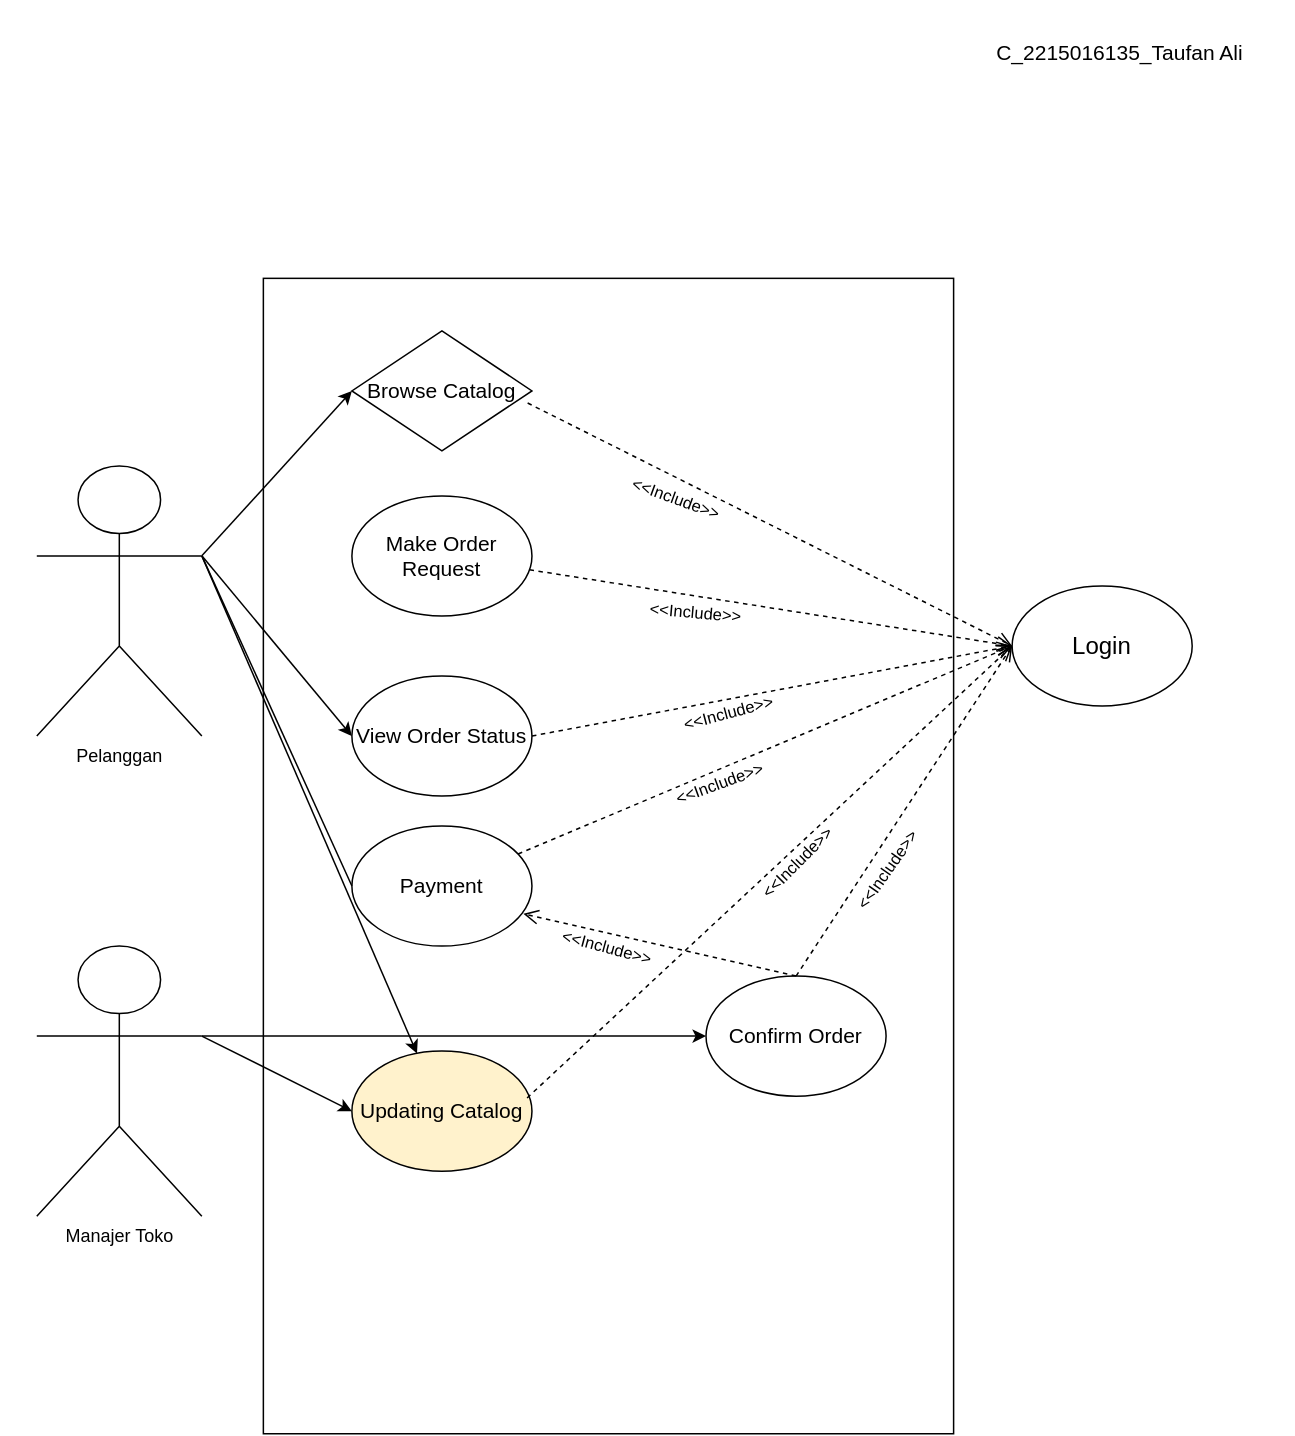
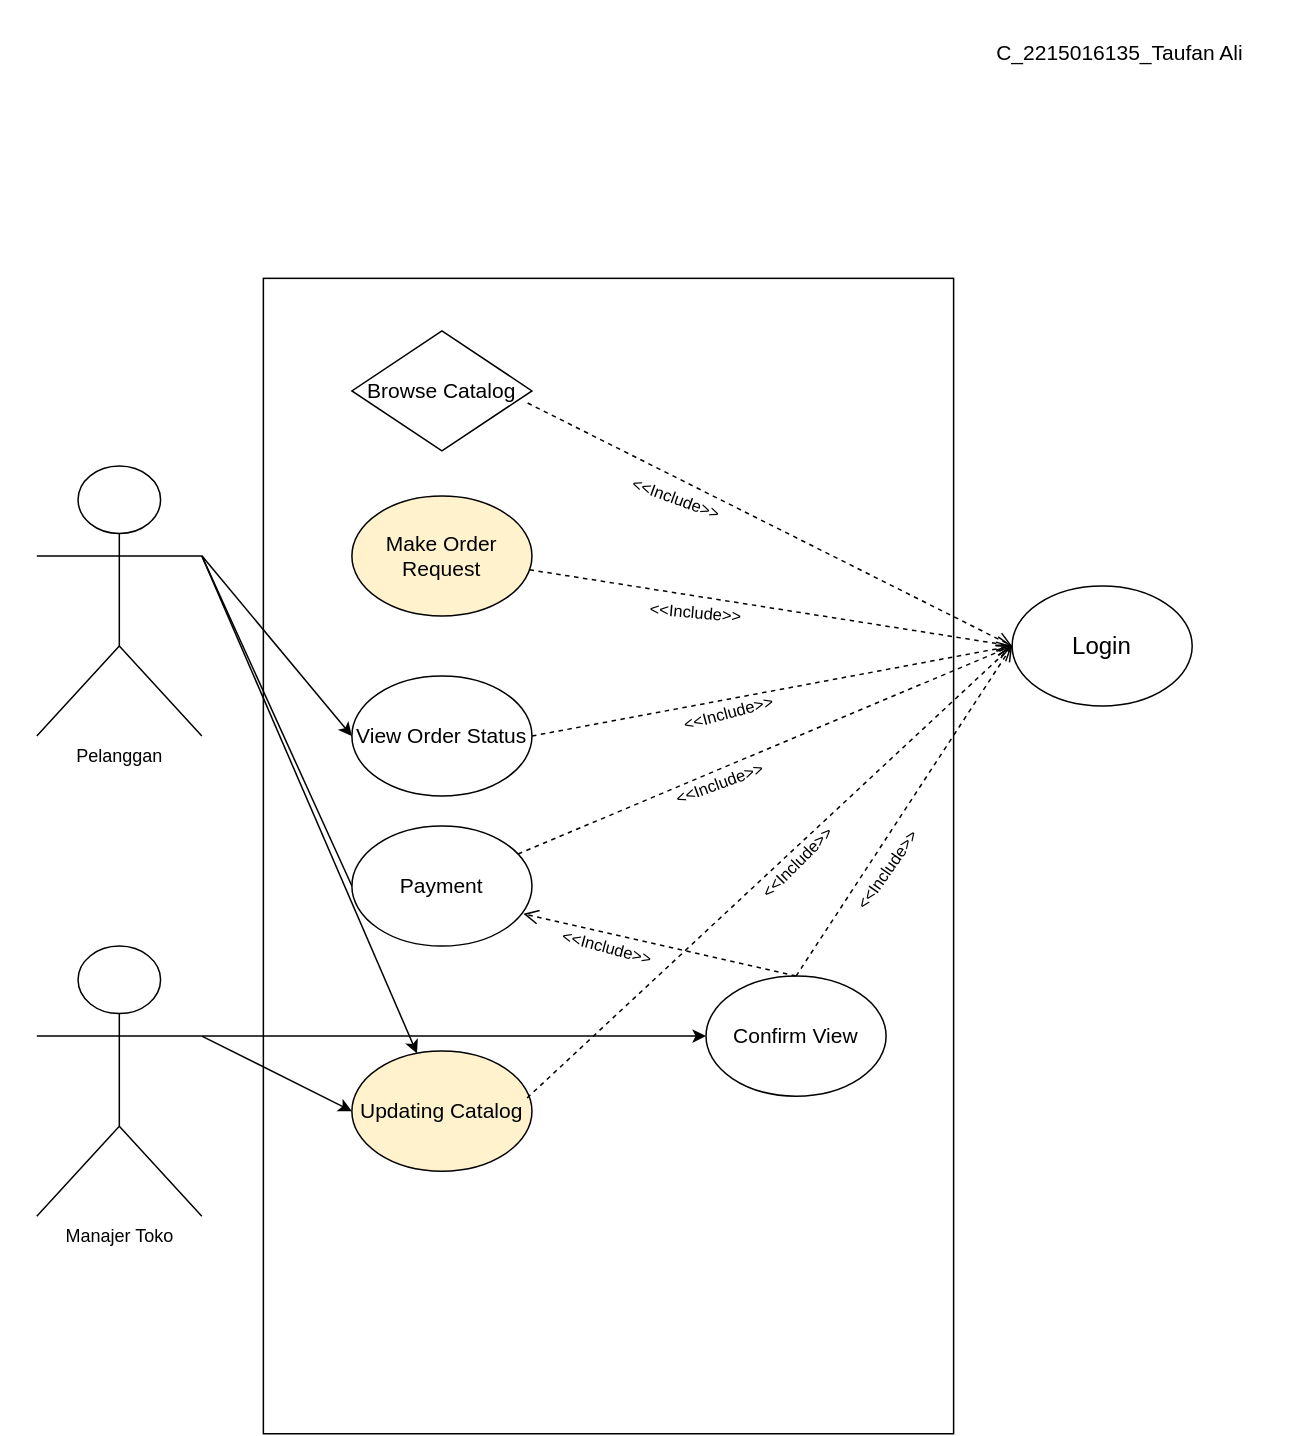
(275, 476) -> none
(442, 556) -> (442, 556)
(796, 1036) -> (796, 1036)
